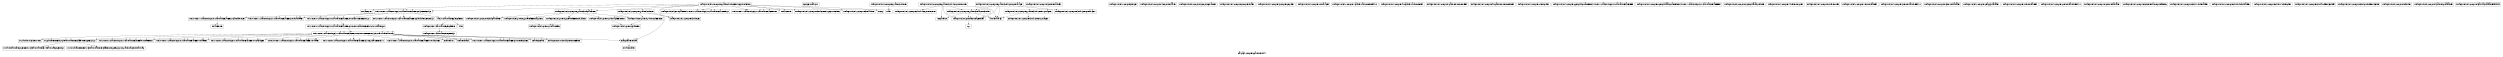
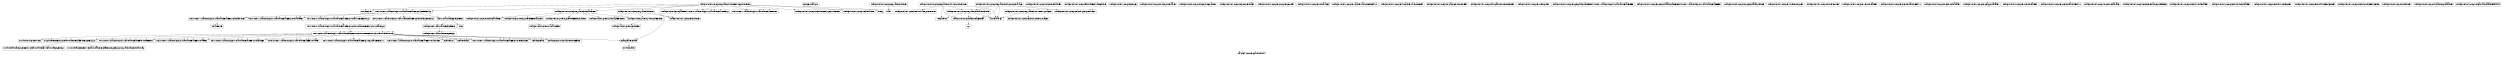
none -> (1086, 4)
(786, 12) -> none
